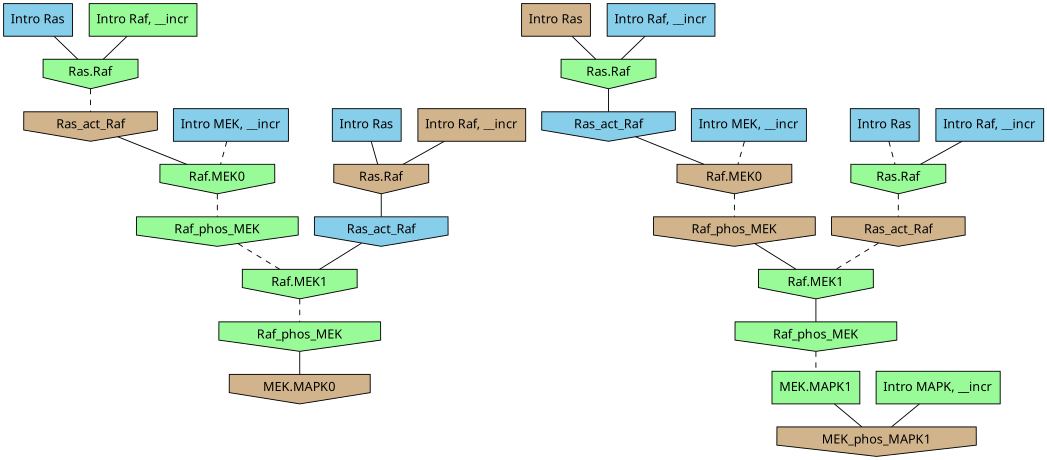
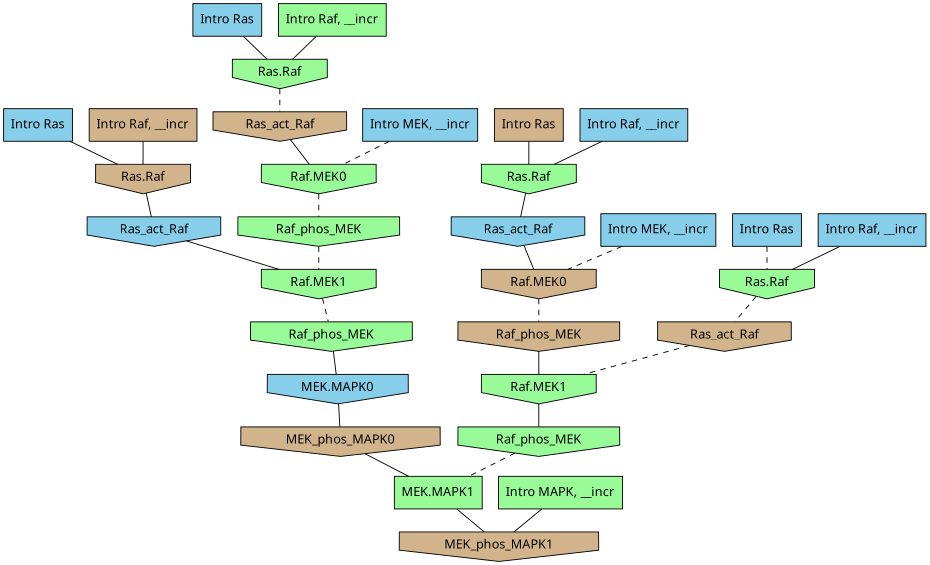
(300, 388) -> (338, 388)
none -> (340, 440)
